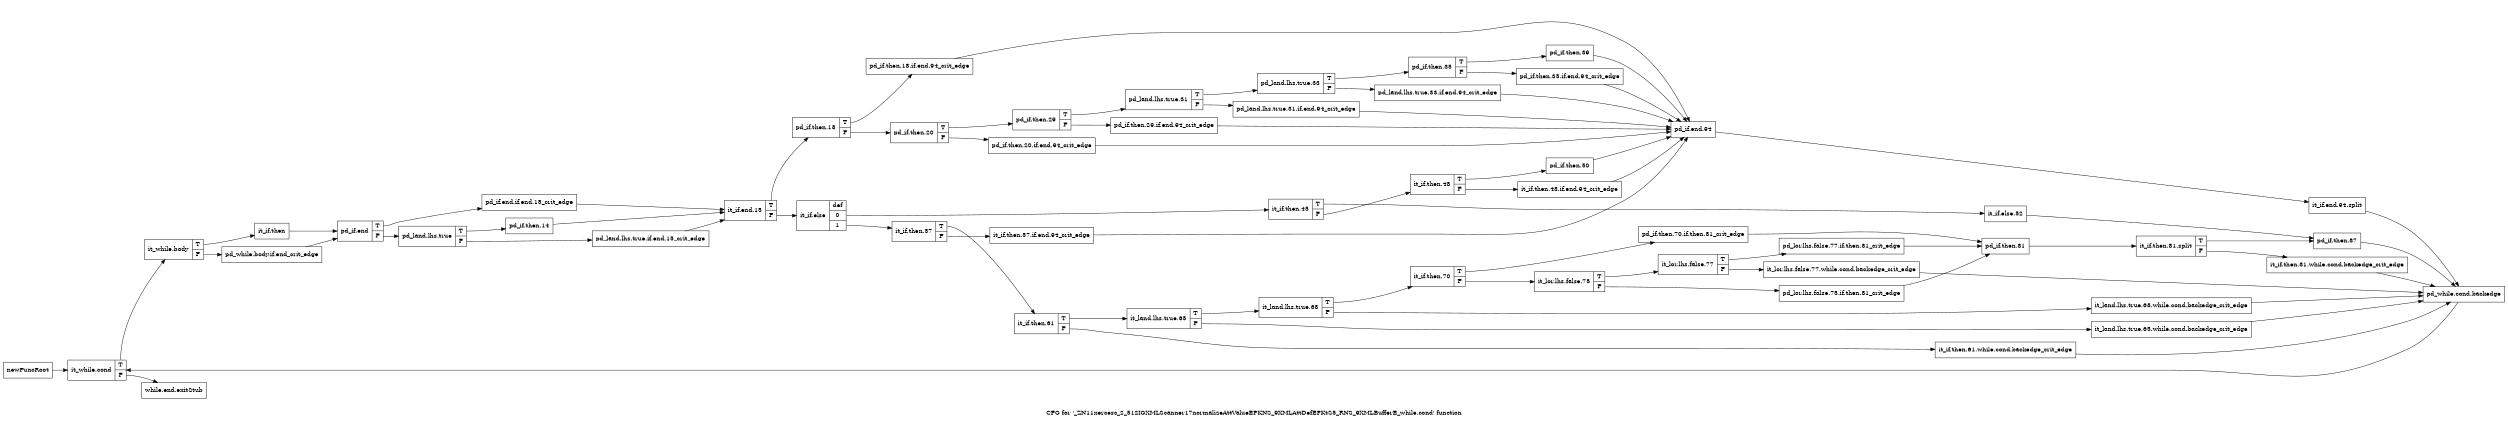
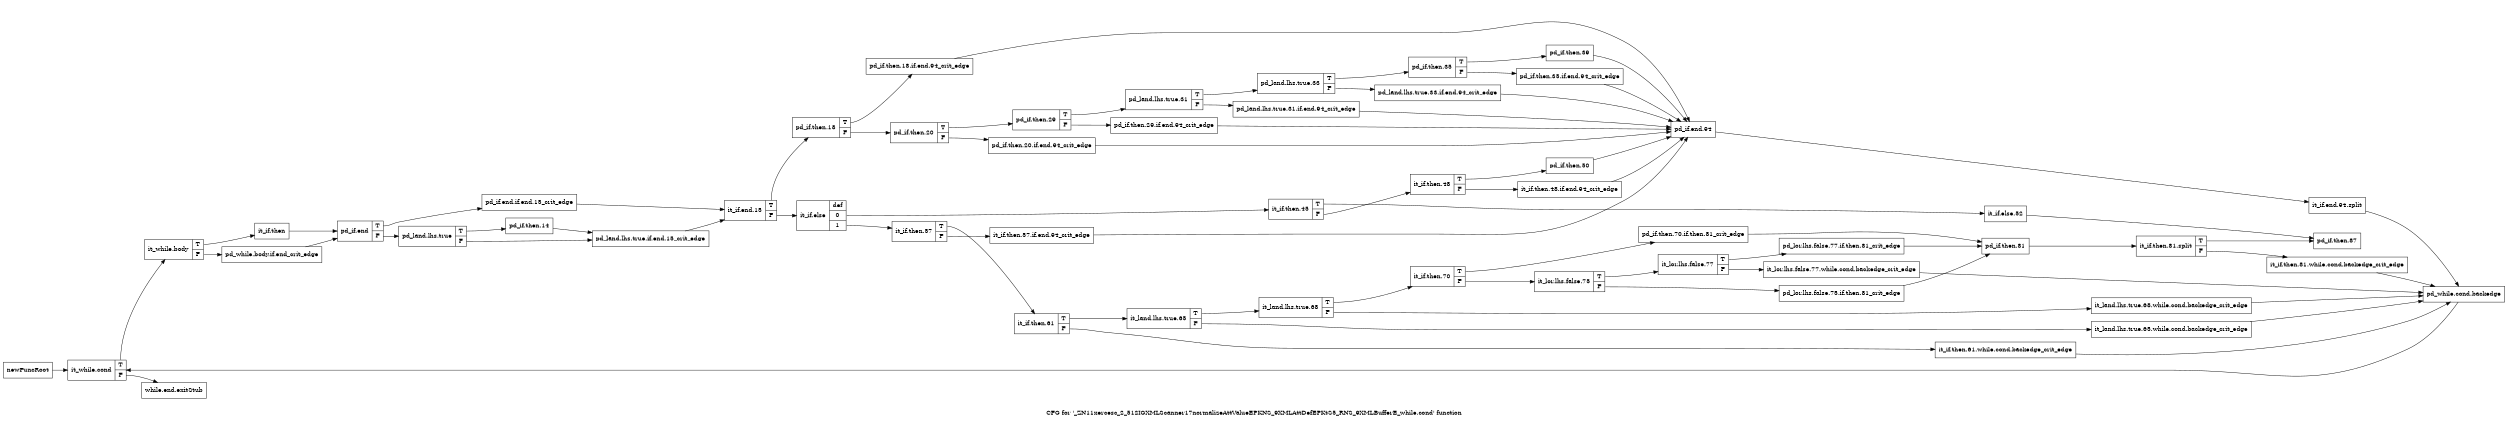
(637, 218) -> (570, 230)
(2410, 254) -> none
